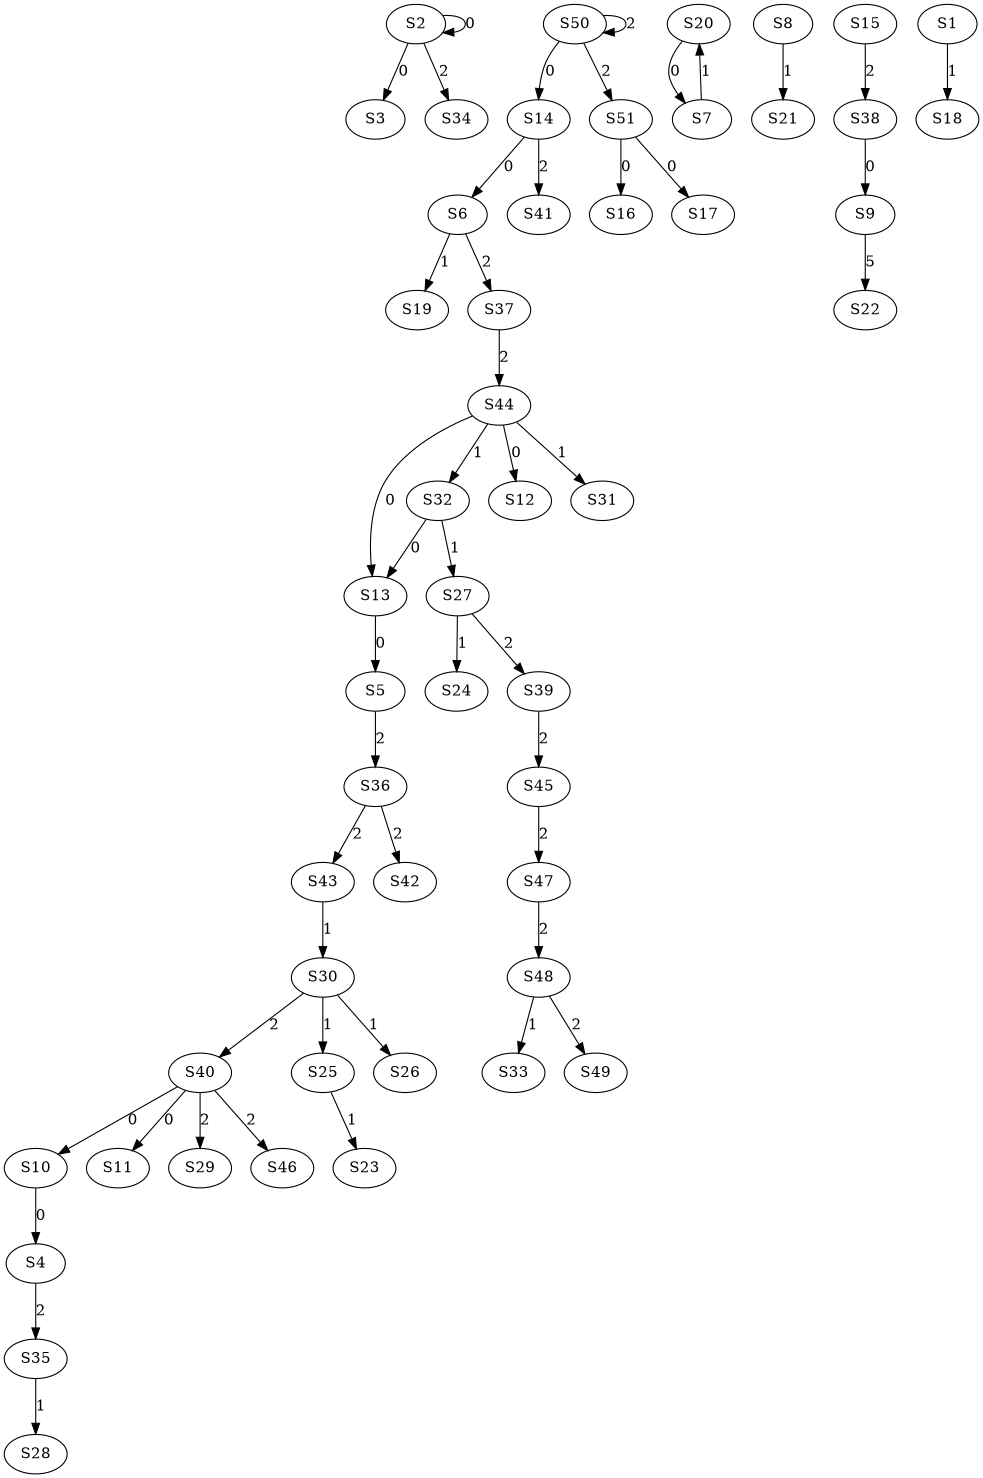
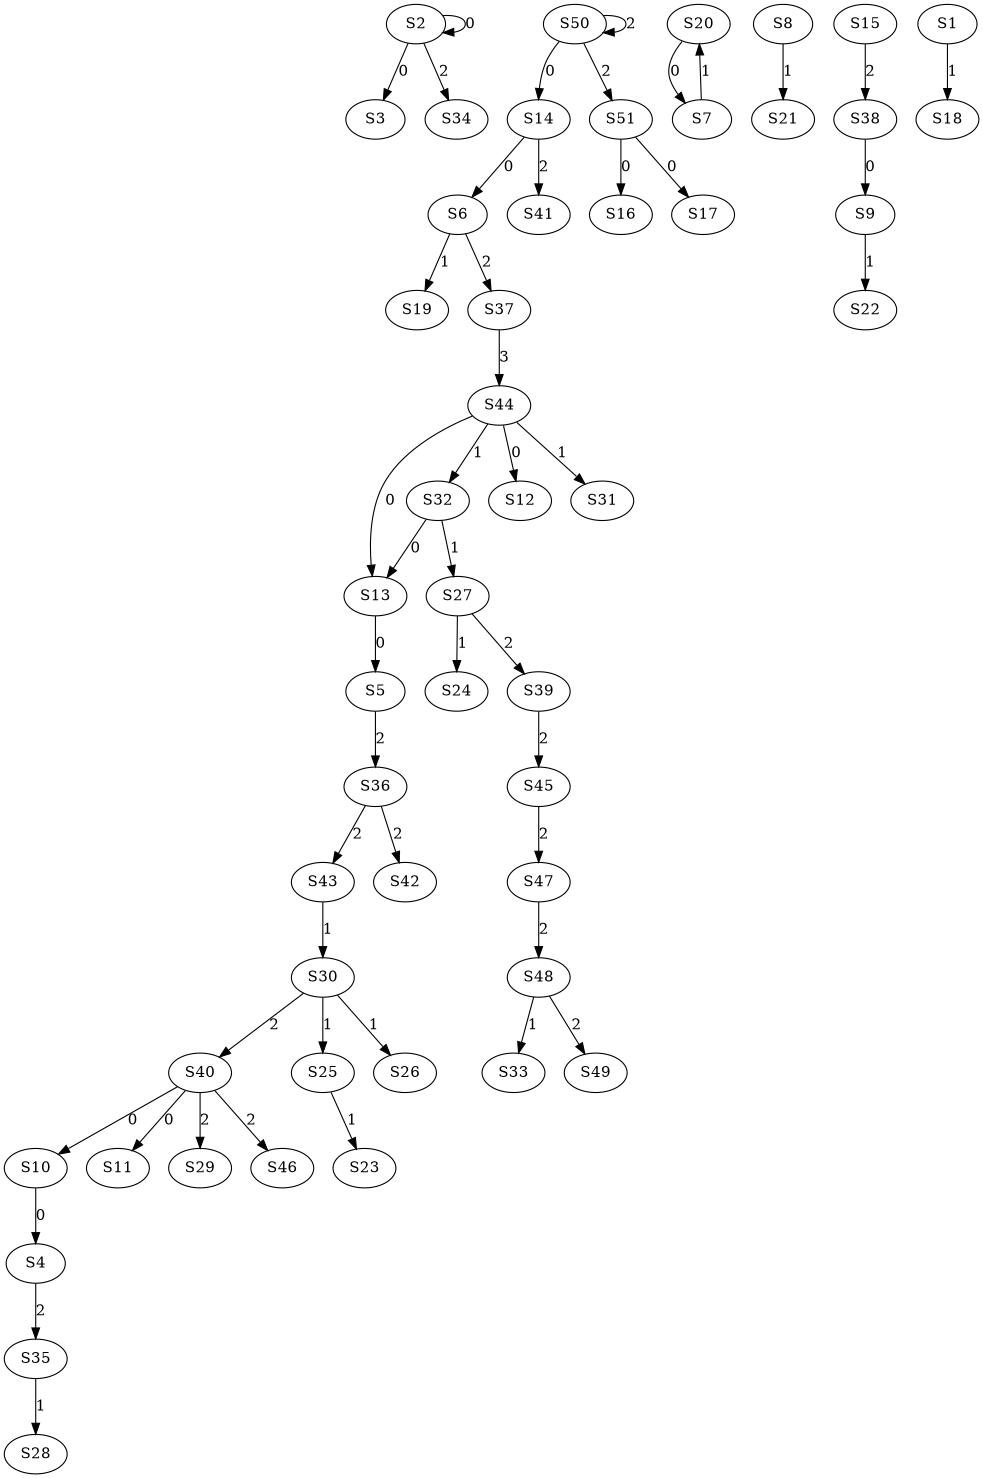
(871, 262) -> (871, 262)
(505, 358) -> (505, 358)
